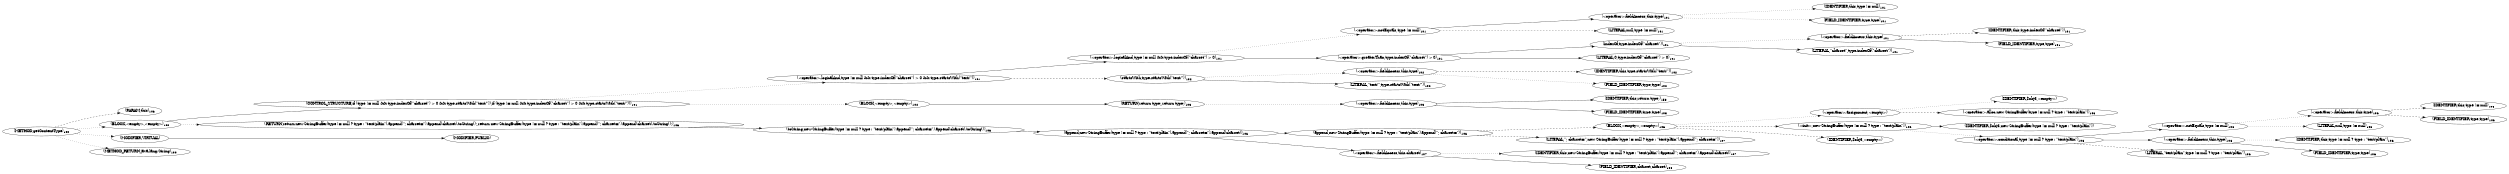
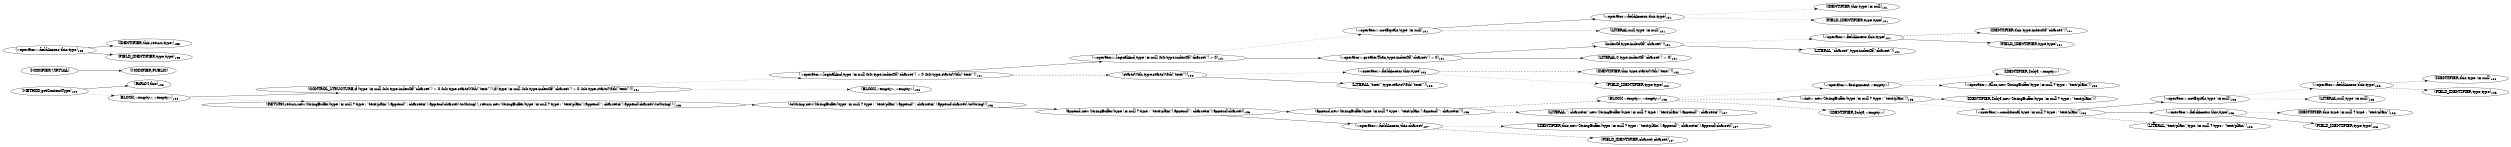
(1156, 104) -> none
(86, 119) -> (104, 87)
(93, 135) -> none
(140, 152) -> none
(1510, 161) -> (1512, 134)
(1670, 167) -> (1671, 140)
